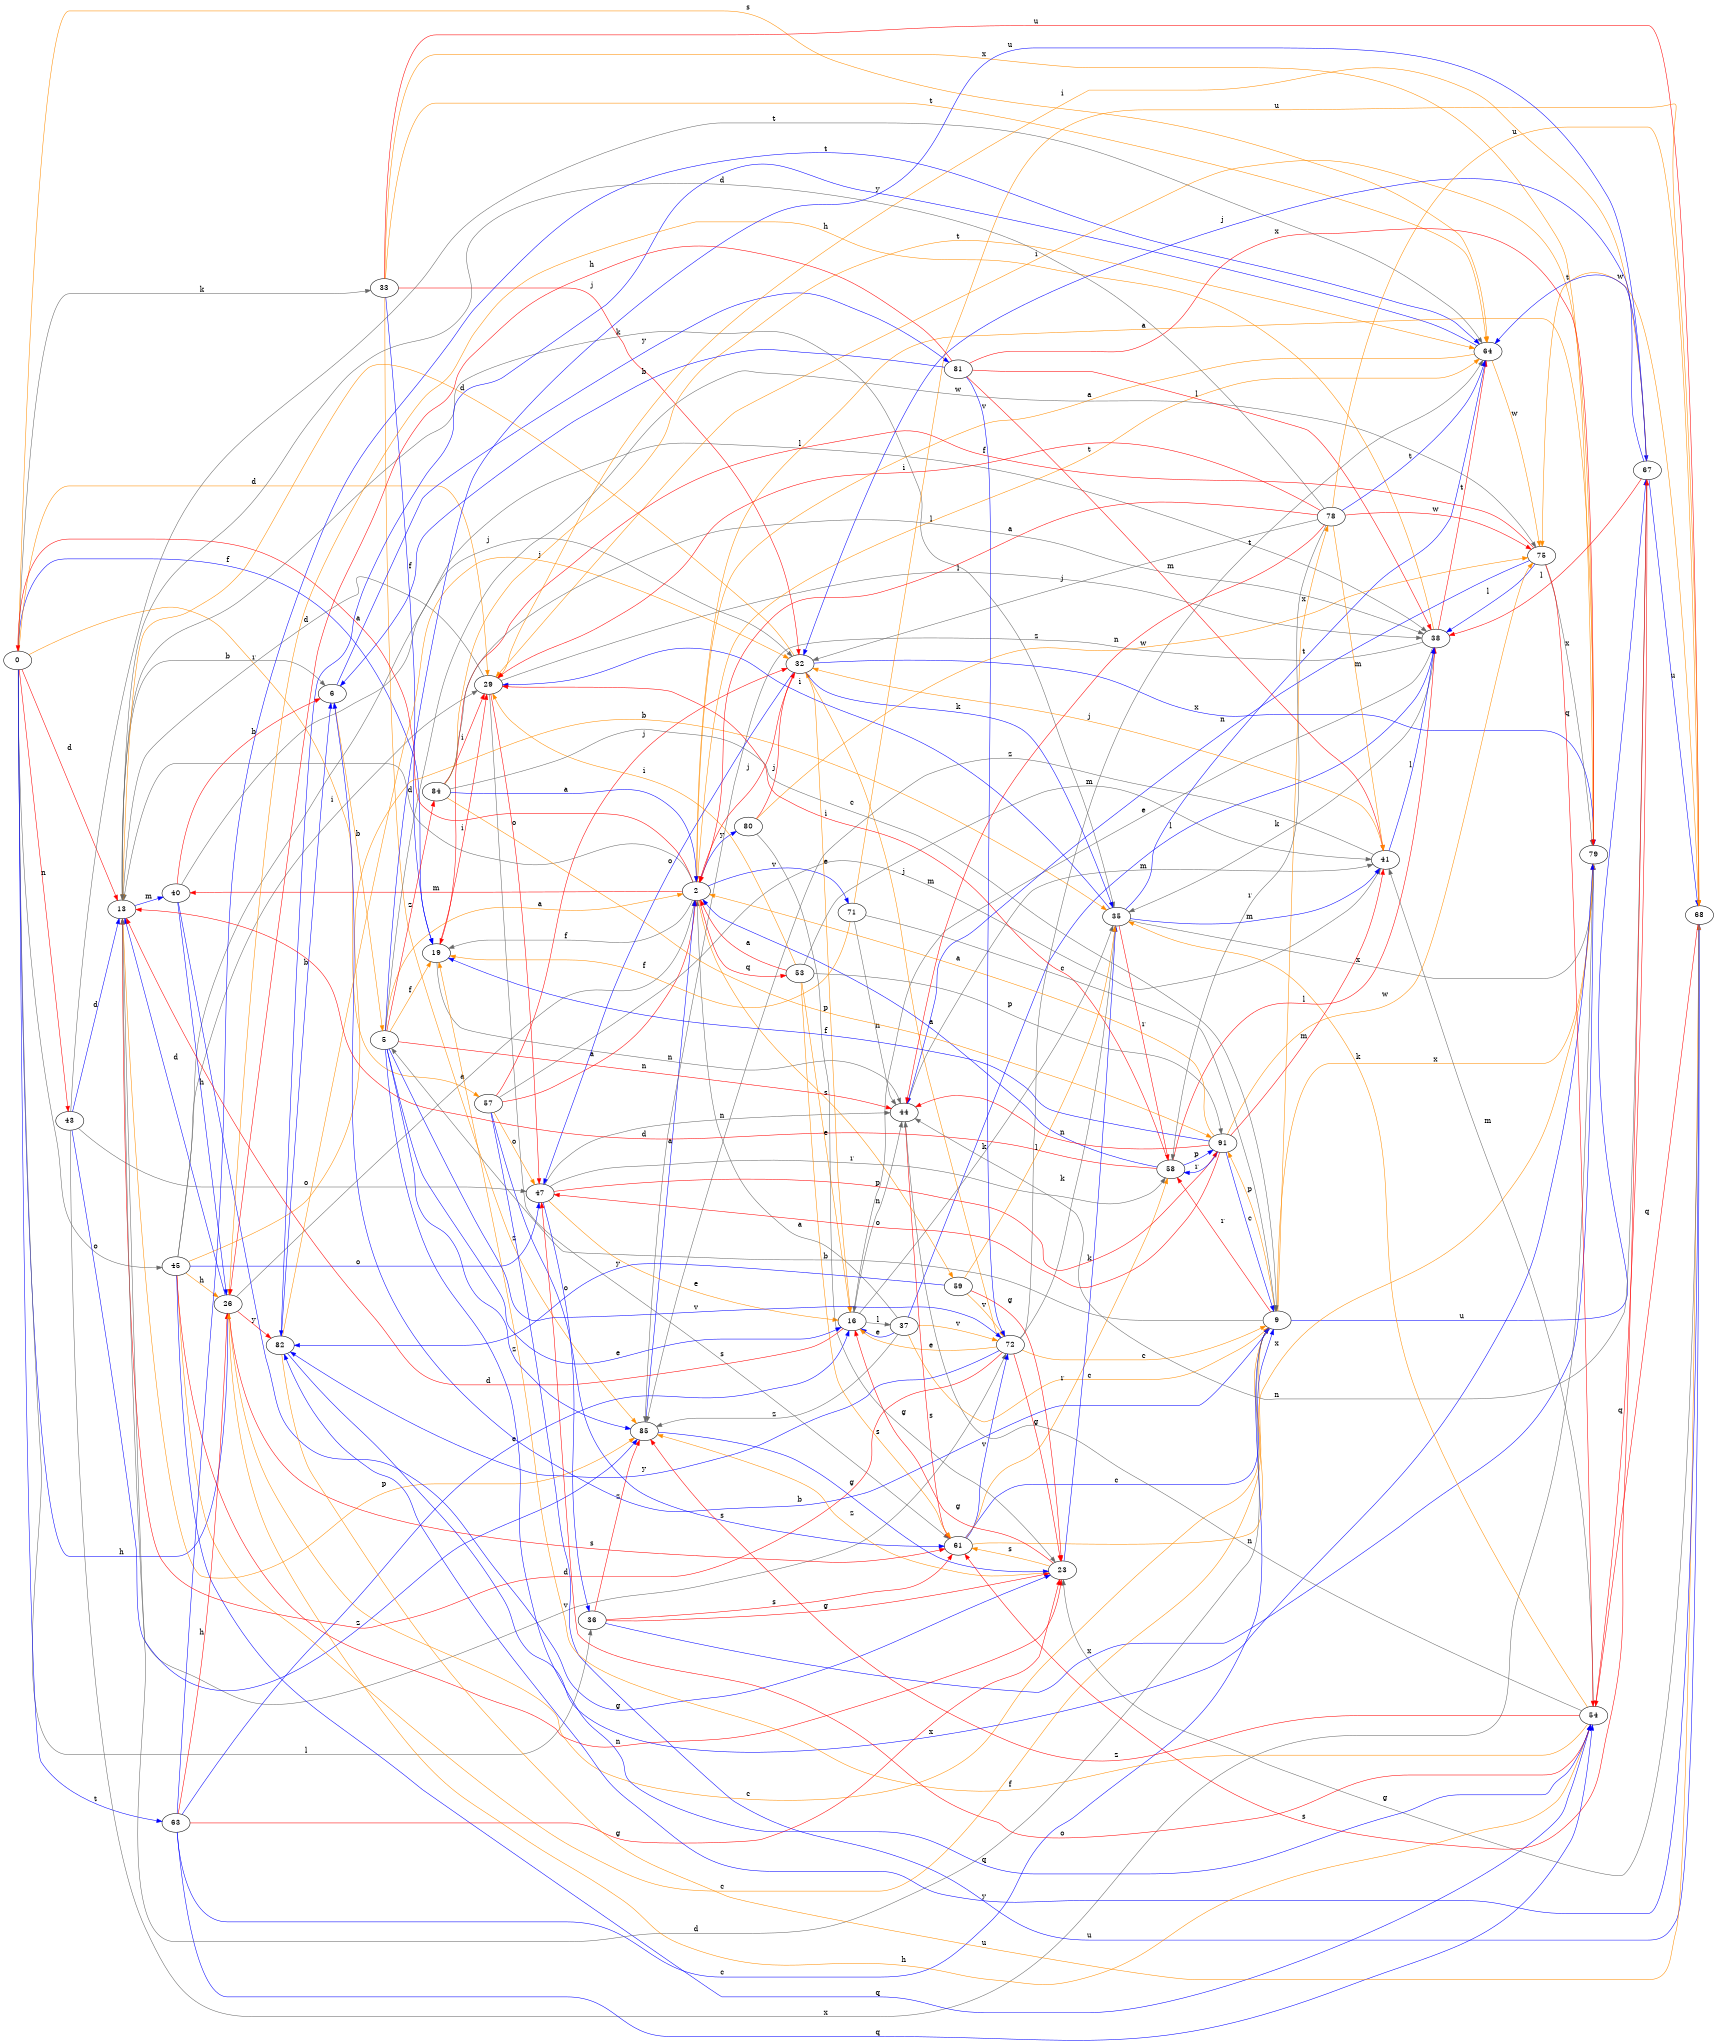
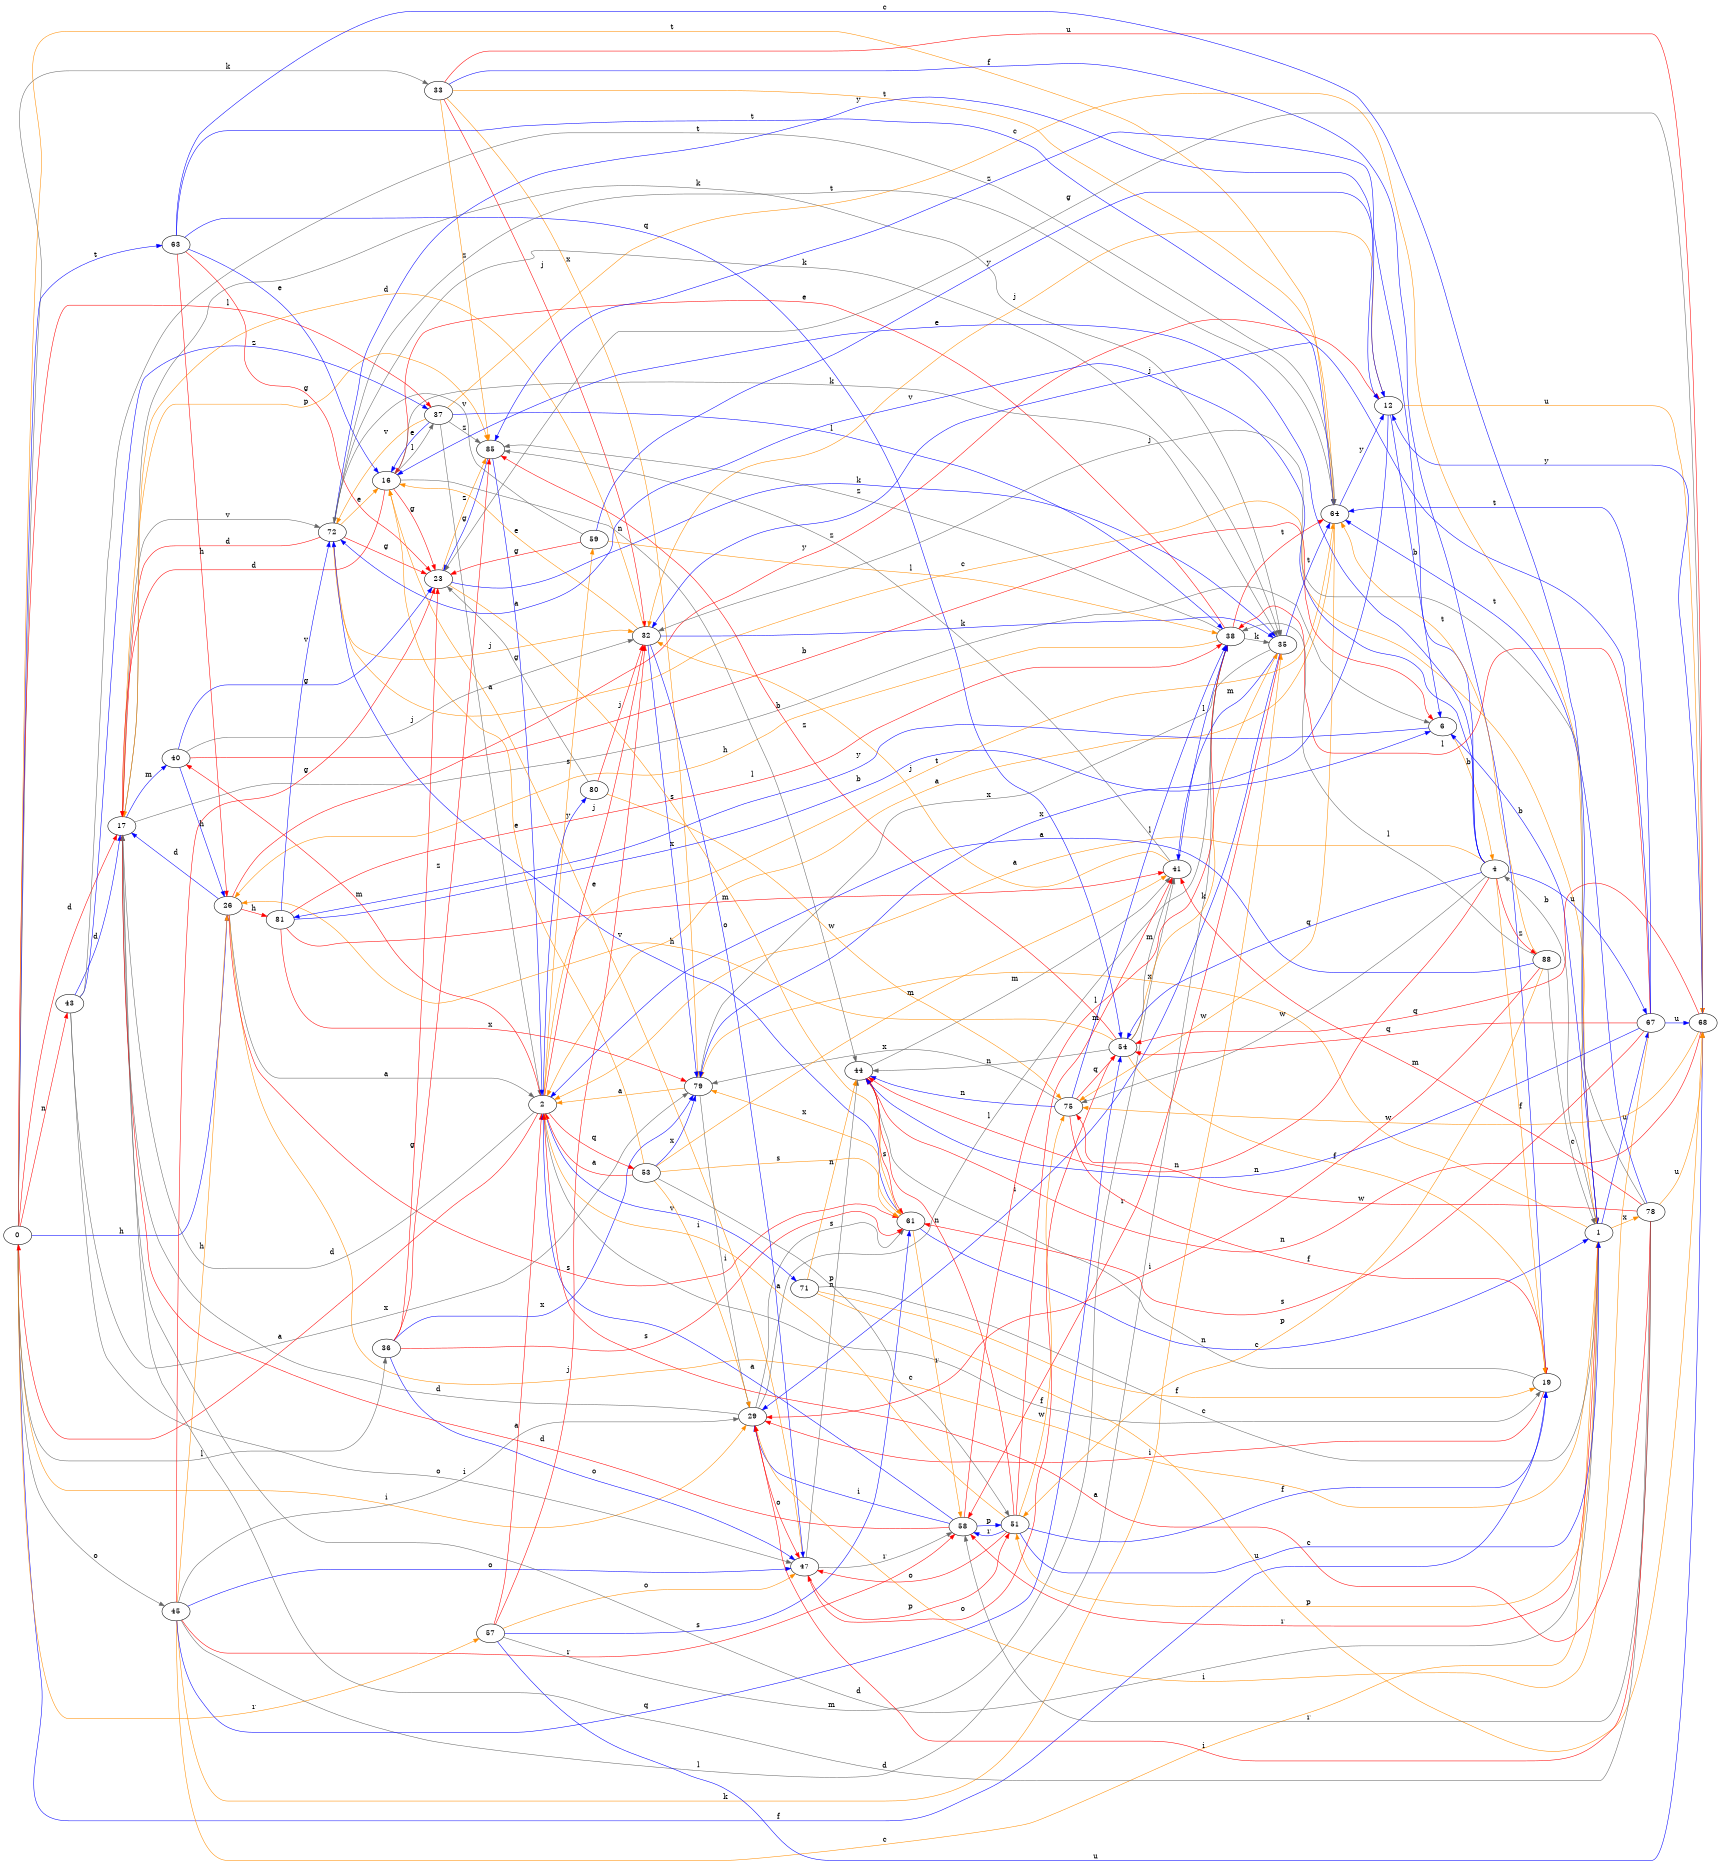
(748, 8) -> (672, 27)
(1250, 166) -> (719, 1242)
(254, 482) -> (386, 1498)
none -> (34, 539)
(362, 541) -> (252, 912)
(1358, 686) -> (1399, 1059)
(644, 716) -> (726, 1797)
(1035, 751) -> (1304, 1241)
(758, 780) -> (591, 872)
(1058, 789) -> (902, 1009)
(436, 792) -> (1547, 960)
(890, 837) -> (840, 1494)
(1021, 885) -> (813, 303)
(122, 909) -> (122, 826)
(872, 1012) -> (831, 1182)
(1640, 1035) -> (1388, 1035)
(384, 1040) -> (1495, 869)
(1054, 1121) -> (912, 573)
none -> (680, 1136)
(1223, 1143) -> (1015, 1524)
(985, 1312) -> (462, 409)
(1277, 1320) -> (1599, 1233)
(1615, 1329) -> (1257, 1174)
(280, 1345) -> (1389, 406)
(574, 1403) -> (576, 1474)
(926, 1478) -> (417, 525)
(139, 1619) -> (122, 539)
none -> (552, 1656)
(618, 1742) -> (306, 770)
